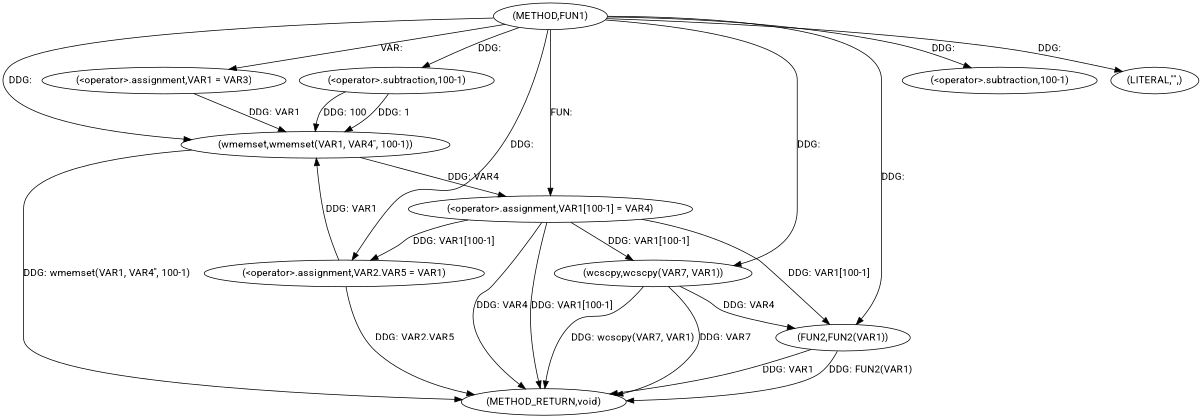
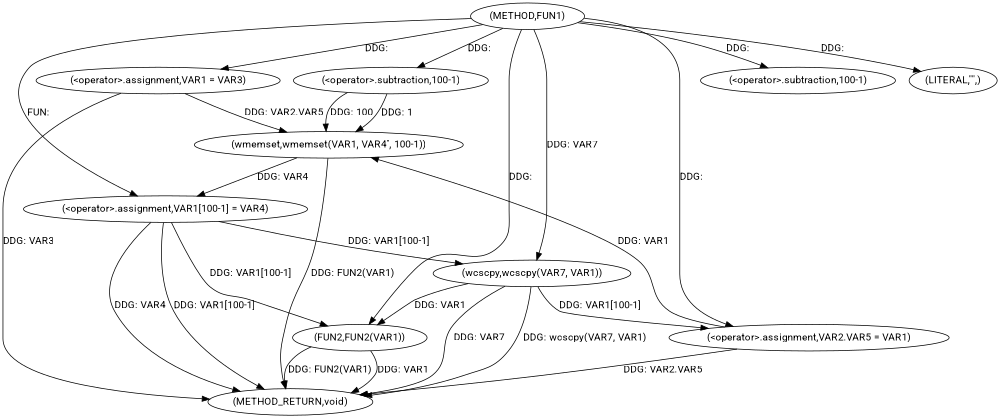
(143, 37) -> none
(393, 48) -> (378, 48)
(275, 113) -> (284, 113)
(811, 145) -> (573, 145)
(420, 233) -> (614, 319)
(107, 273) -> (353, 273)
none -> (3, 295)
(749, 306) -> (440, 306)
